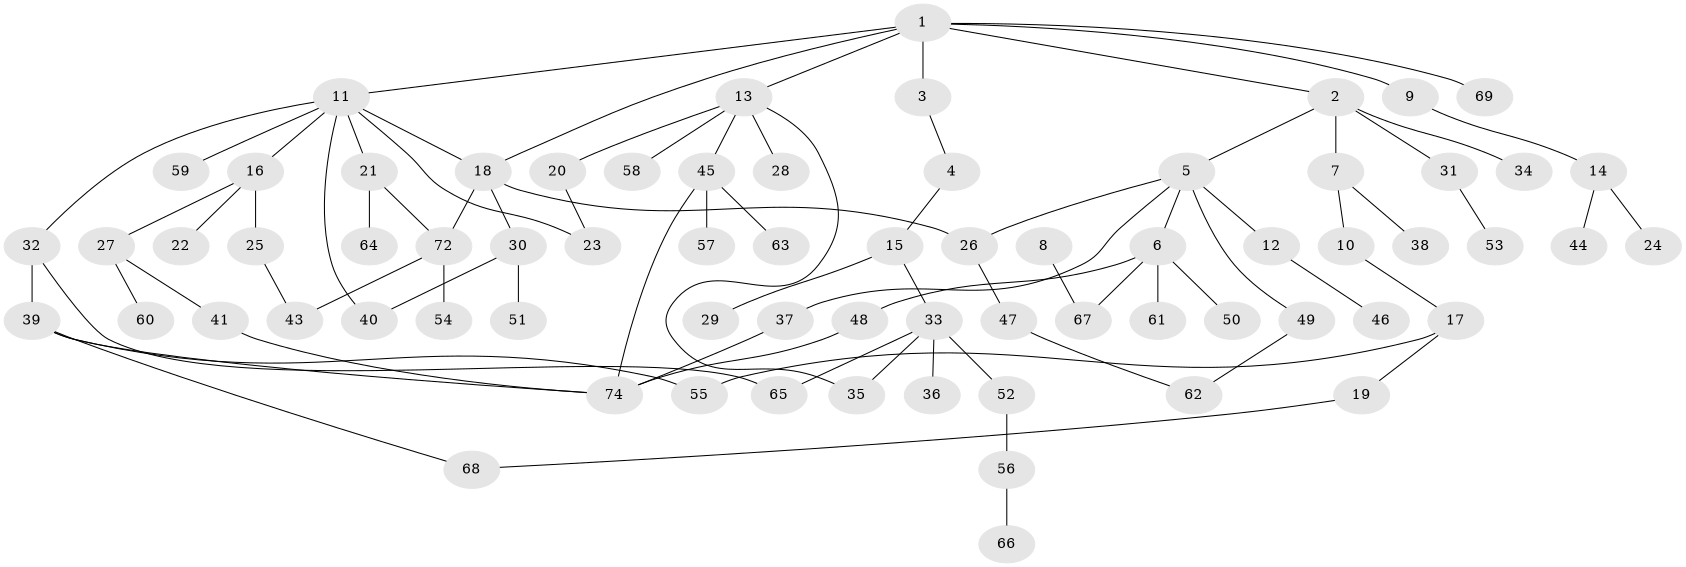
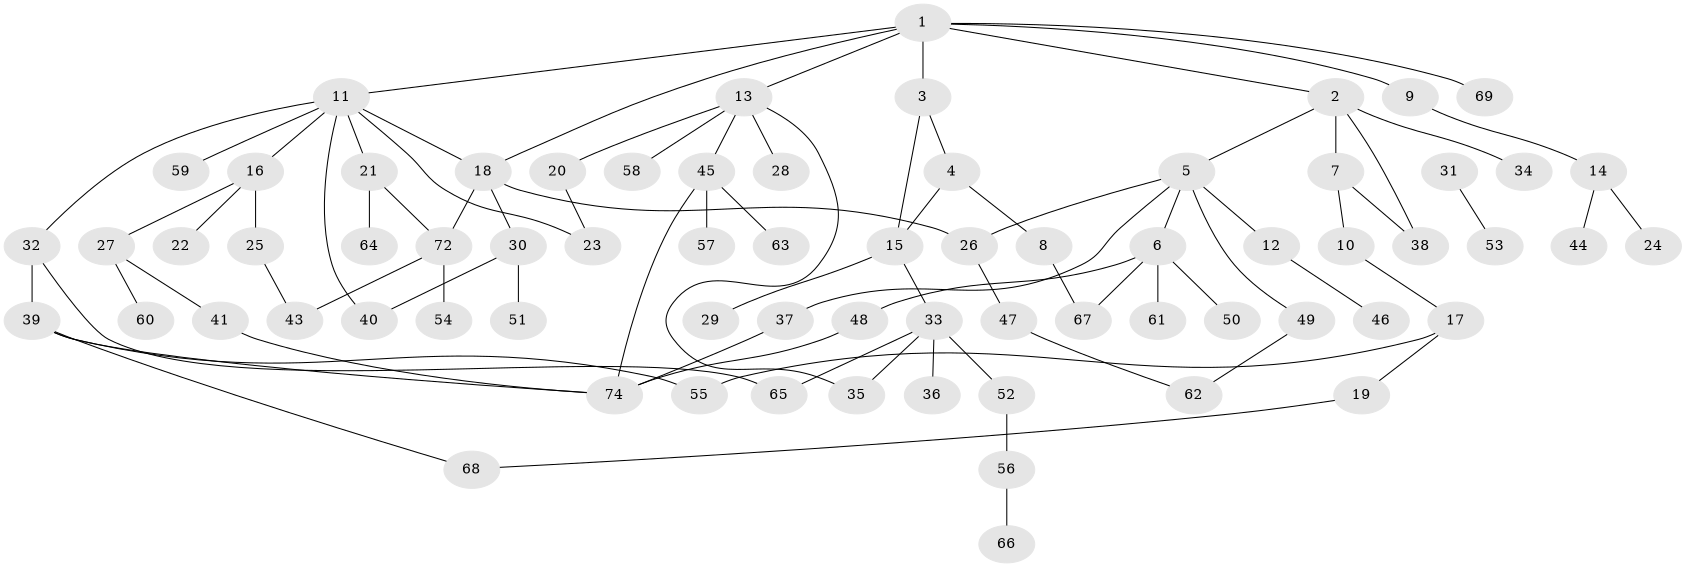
(1393, 135) -> (1383, 170)
none -> (909, 172)
none -> (998, 209)
